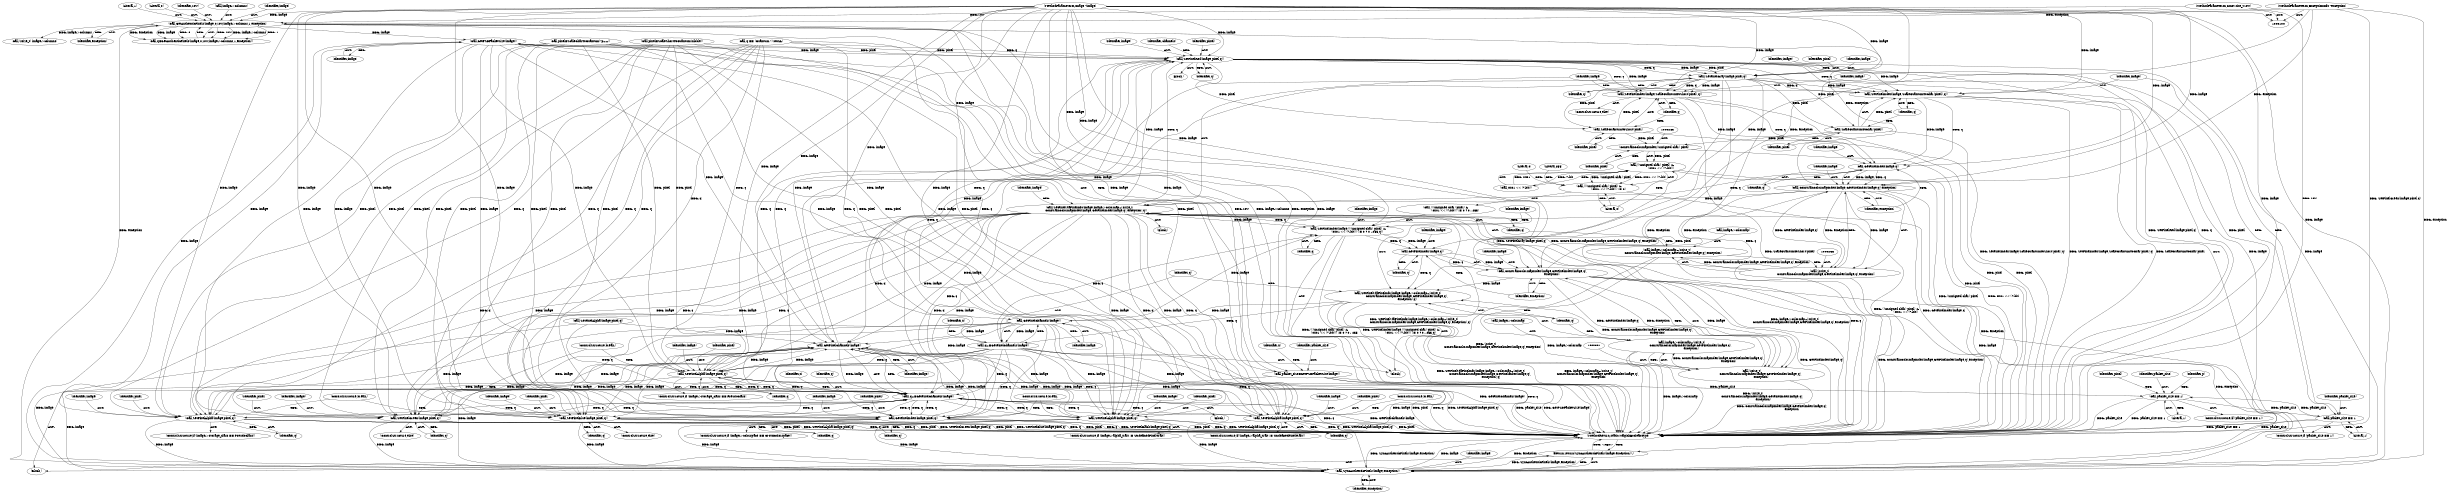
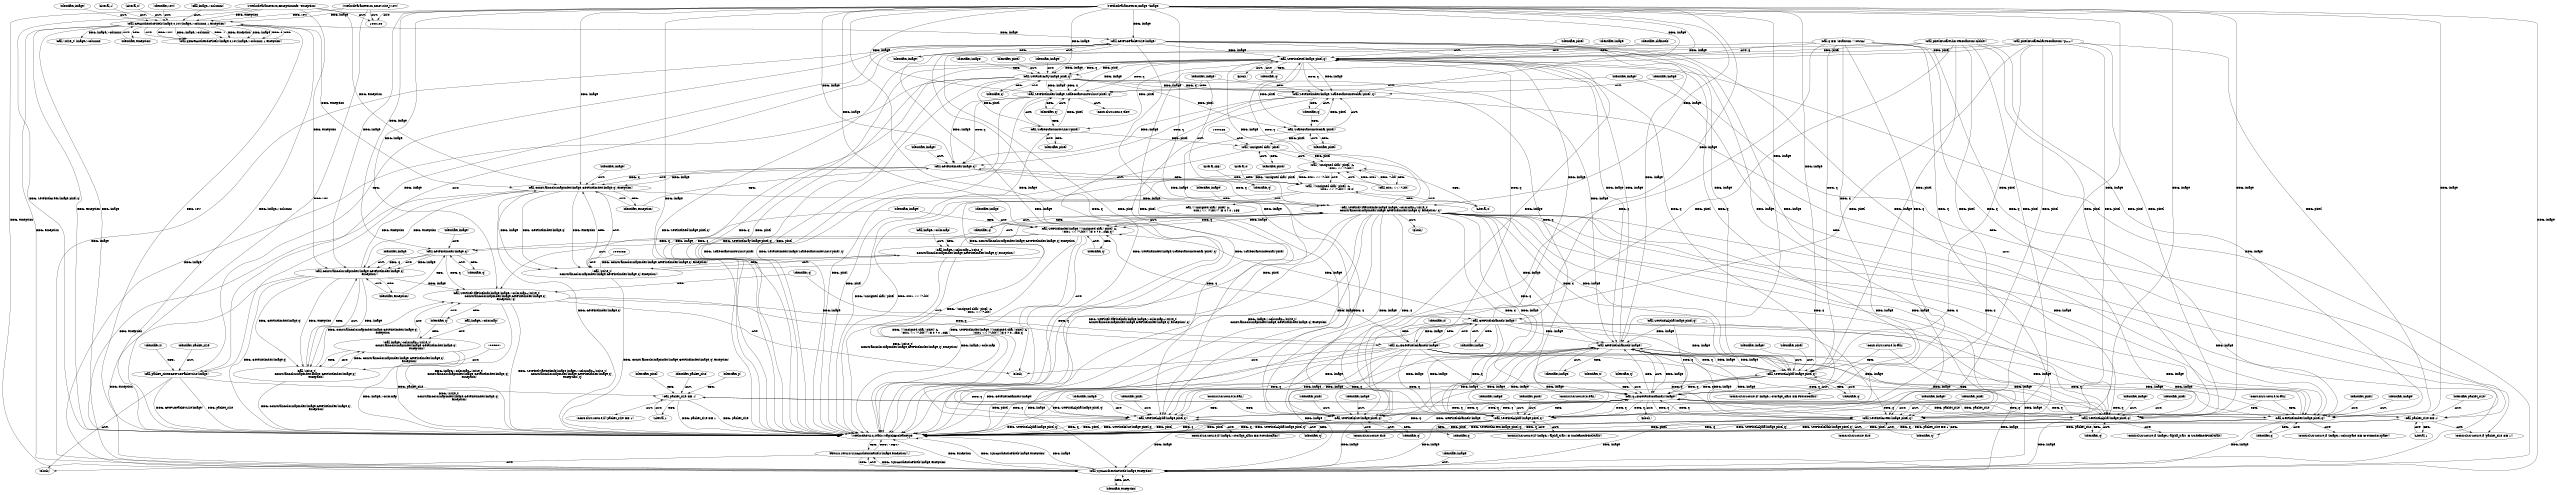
none -> (1133, 23)
(1012, 50) -> (1745, 50)
(1654, 147) -> (1261, 147)
(2256, 375) -> (88, 350)
